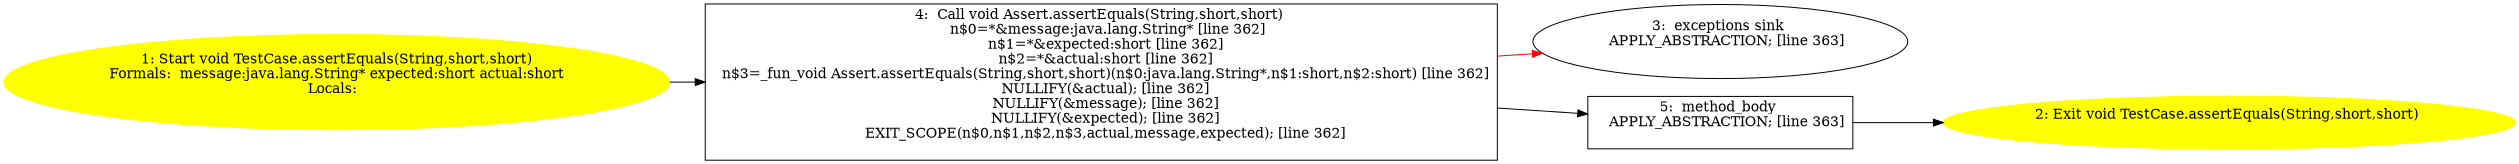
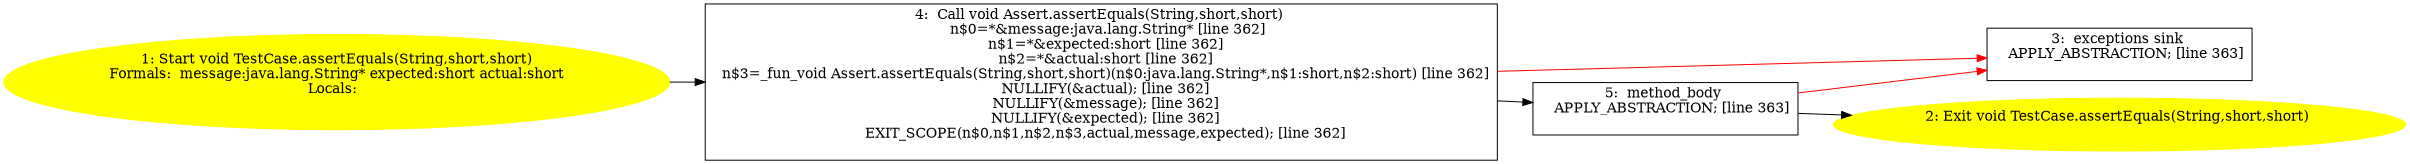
(1720, 42) -> (2120, 54)
none -> (1888, 82)
